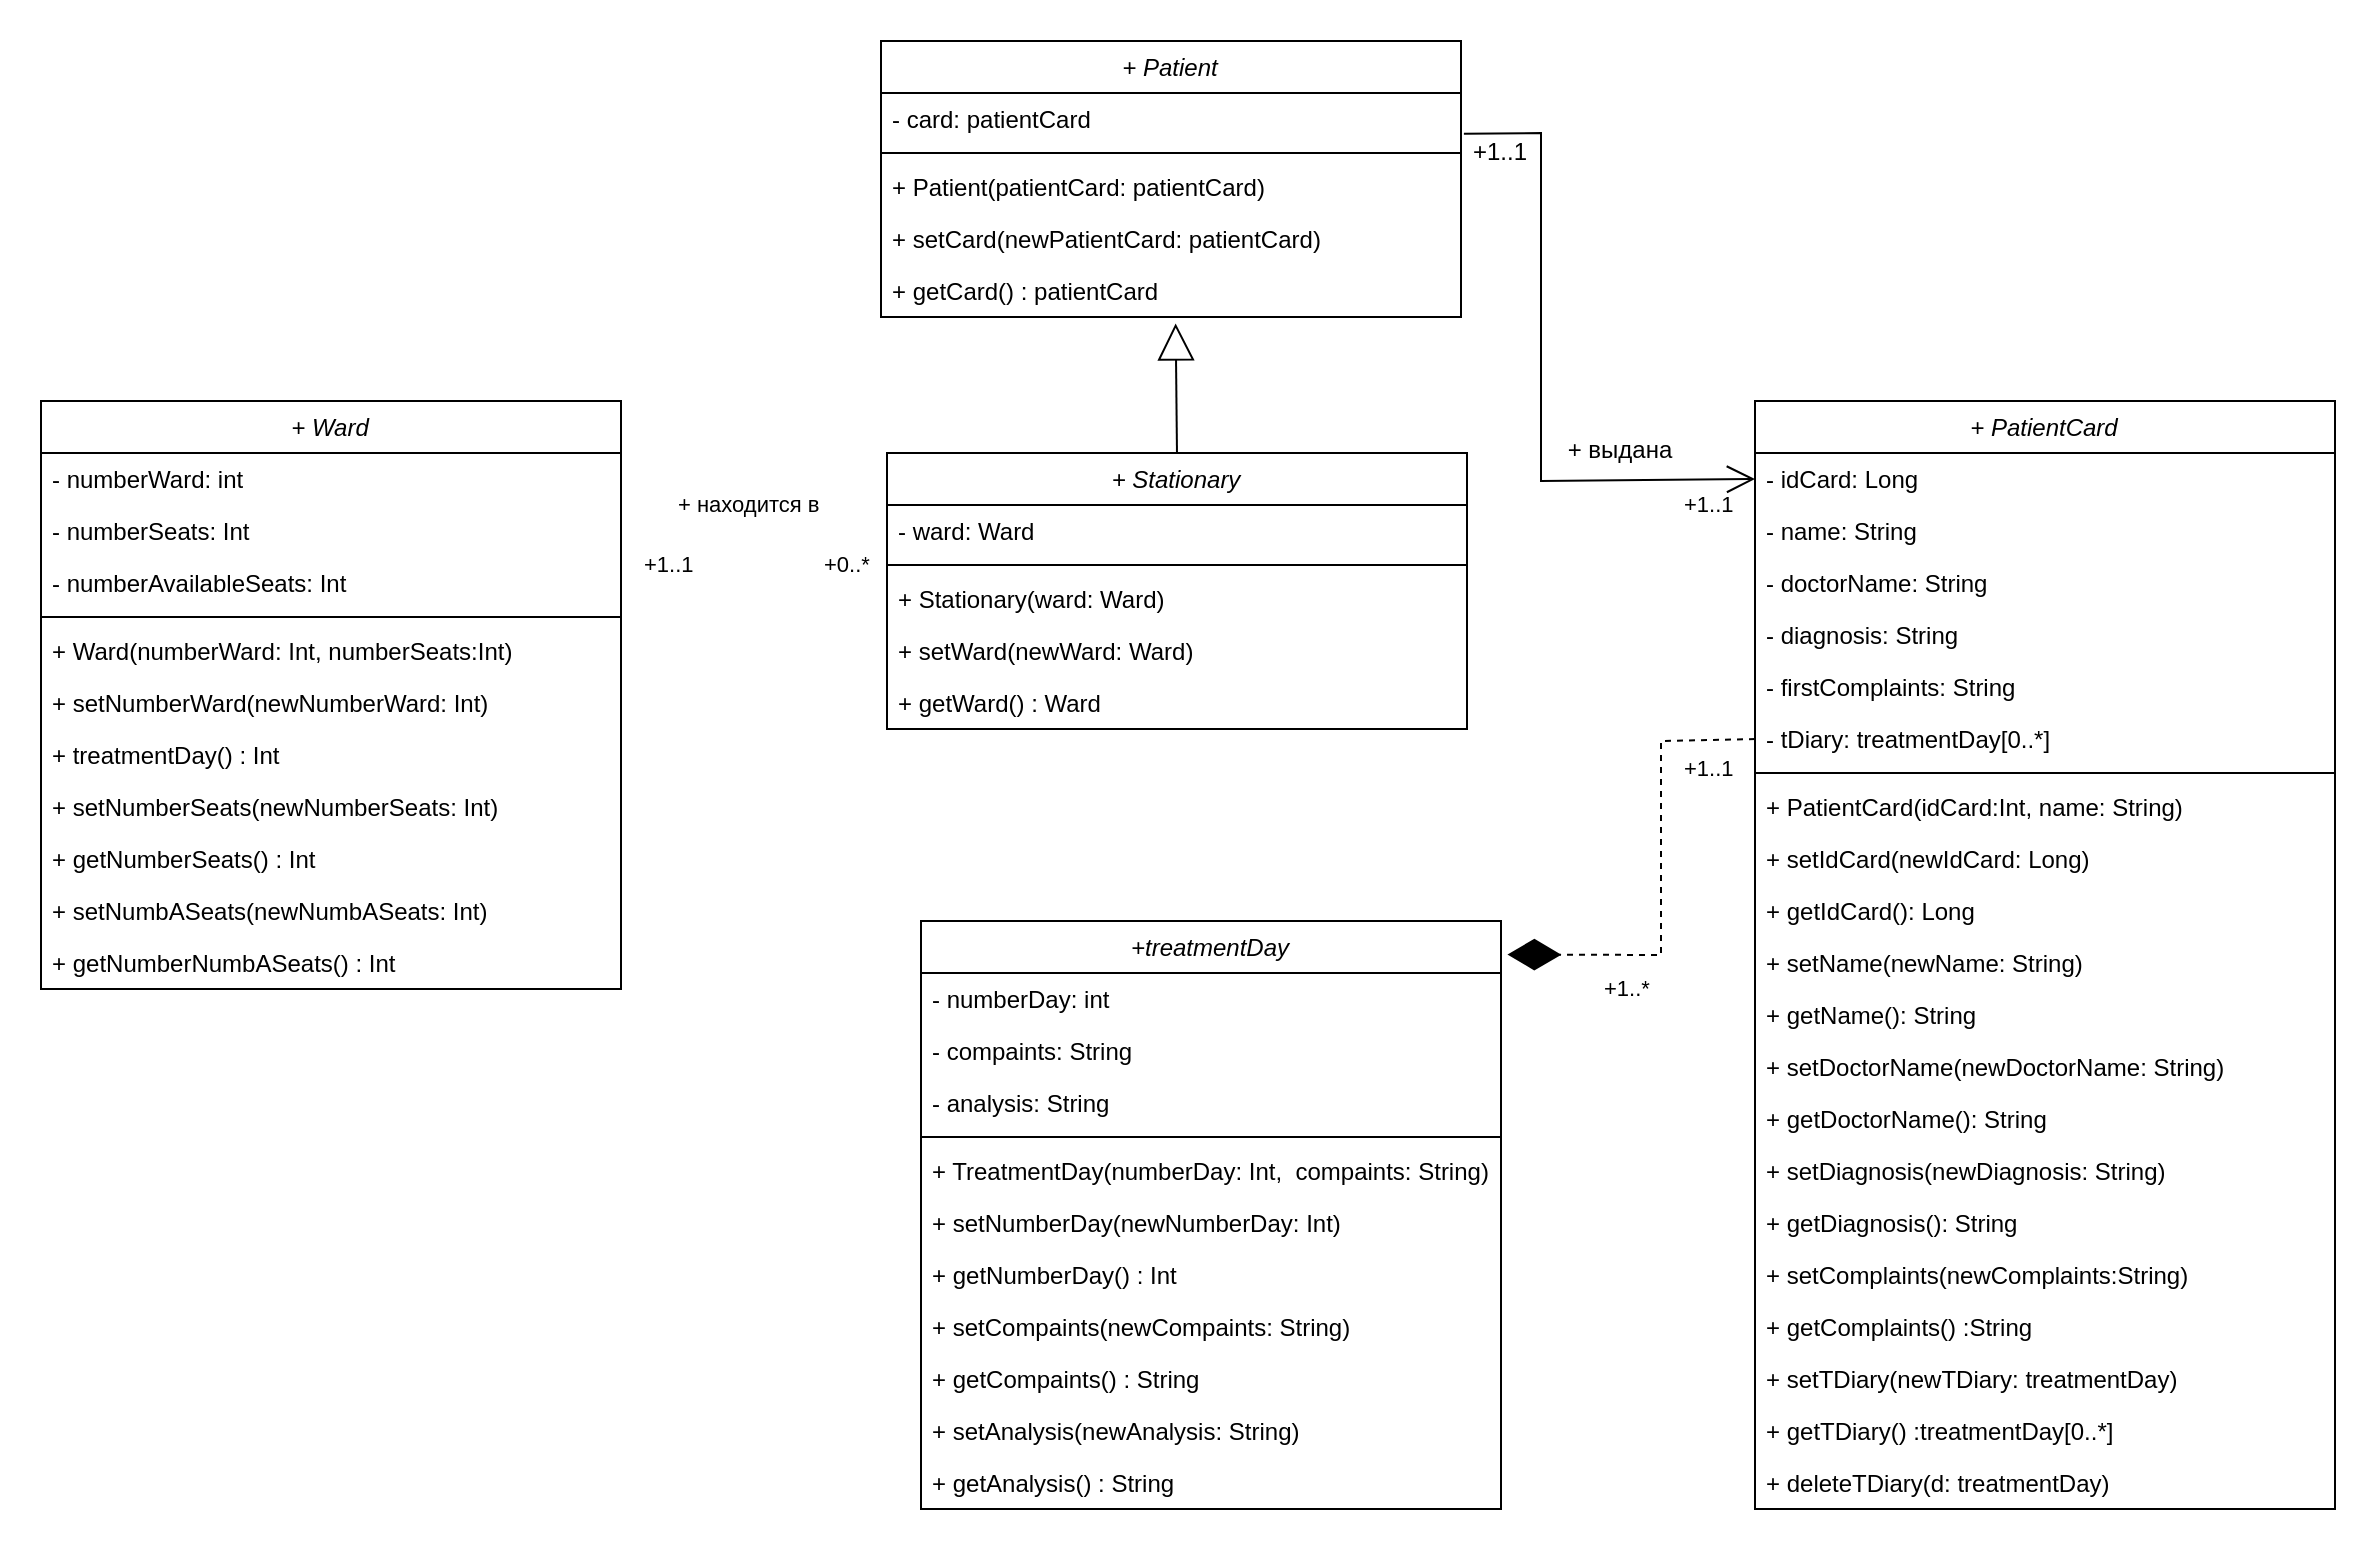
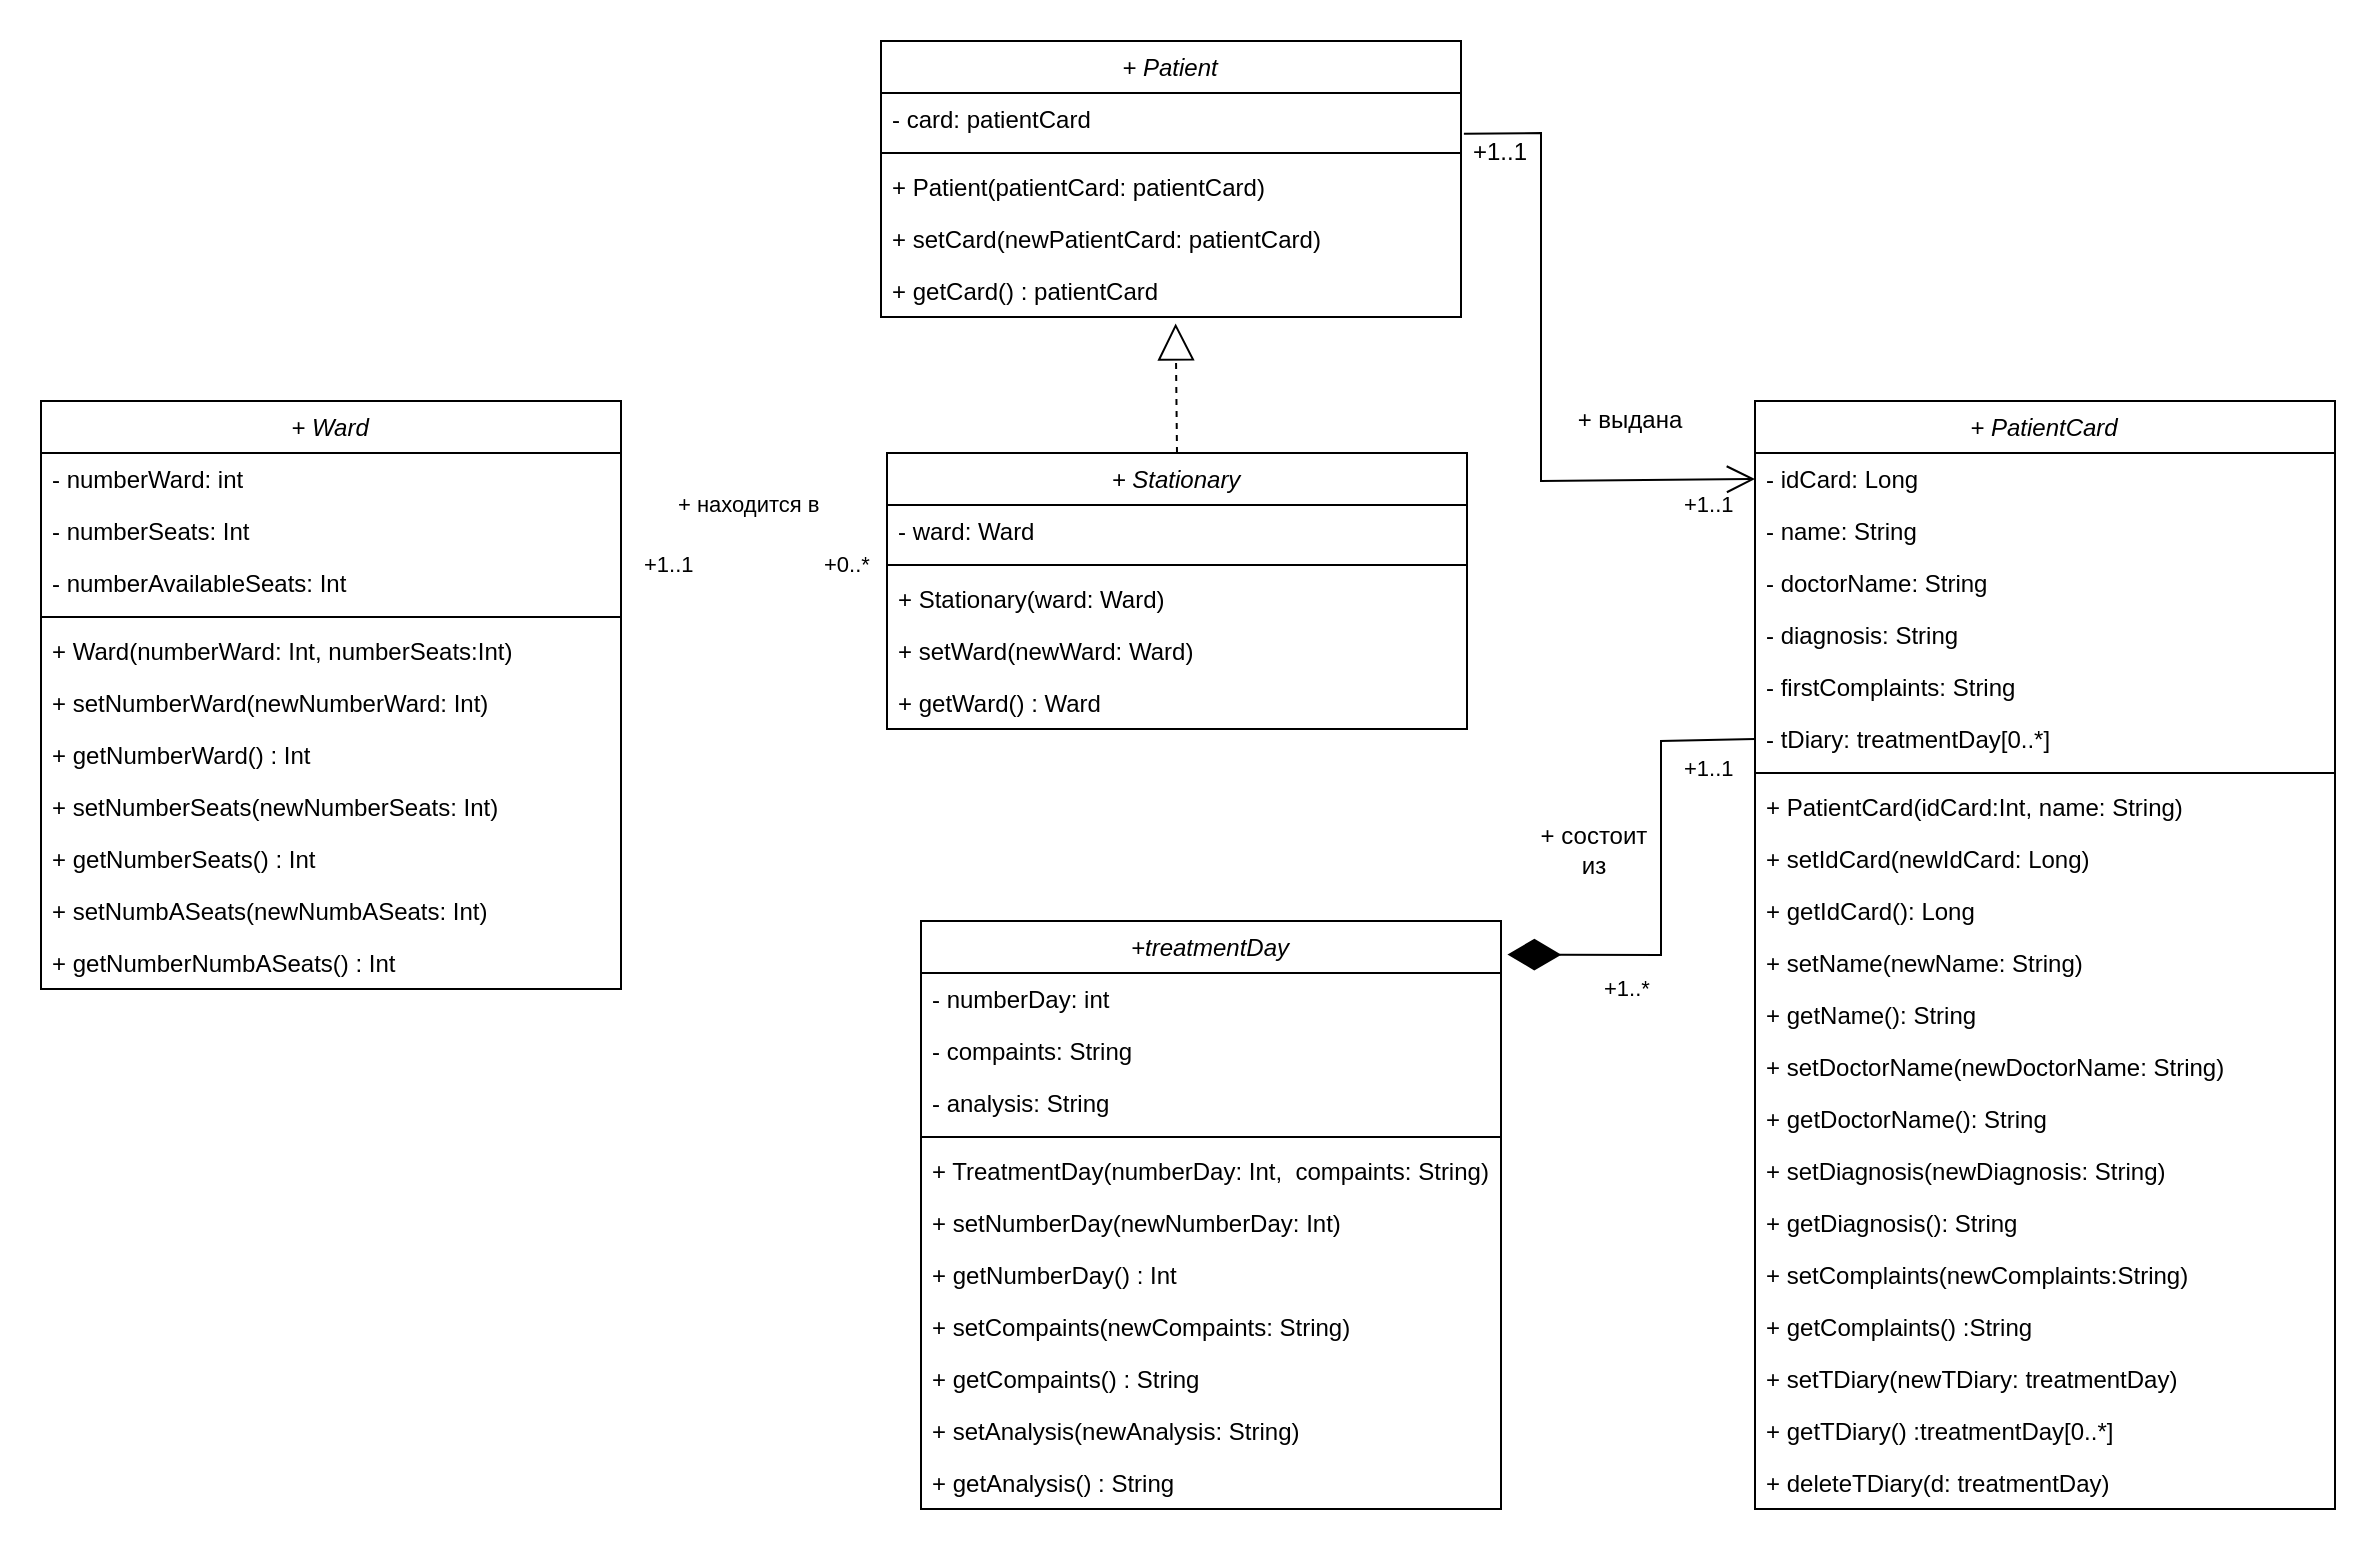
(1176, 404) -> (1176, 404)
(1621, 451) -> (1631, 421)
(187, 756) -> (194, 756)
none -> (1595, 851)
(1661, 855) -> (1661, 855)
